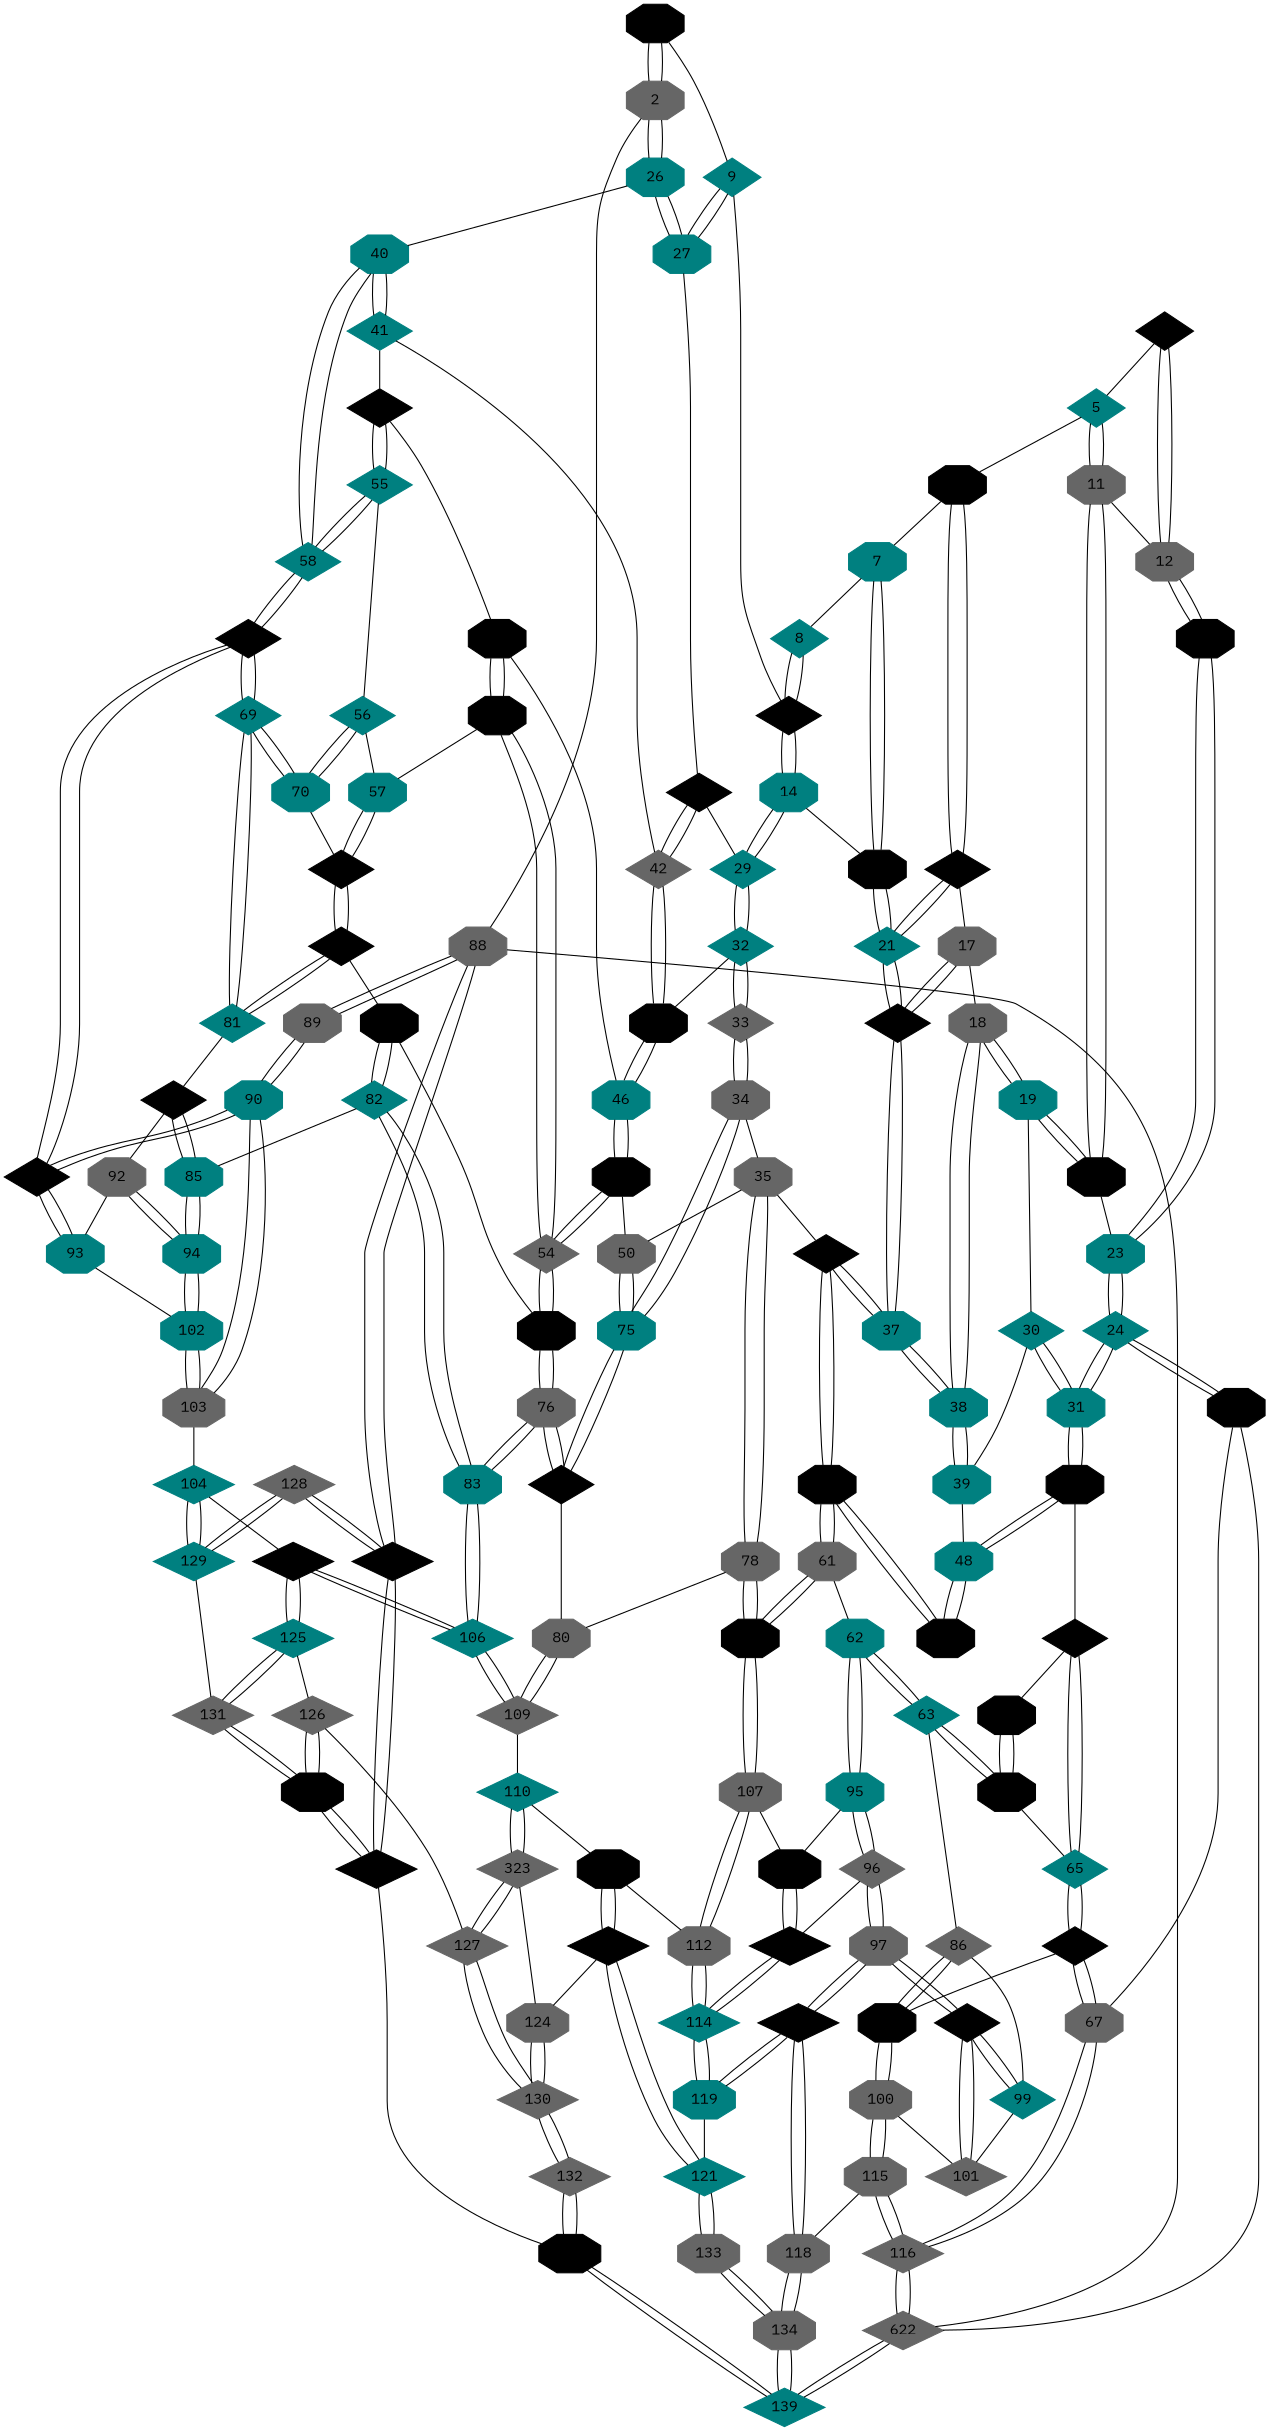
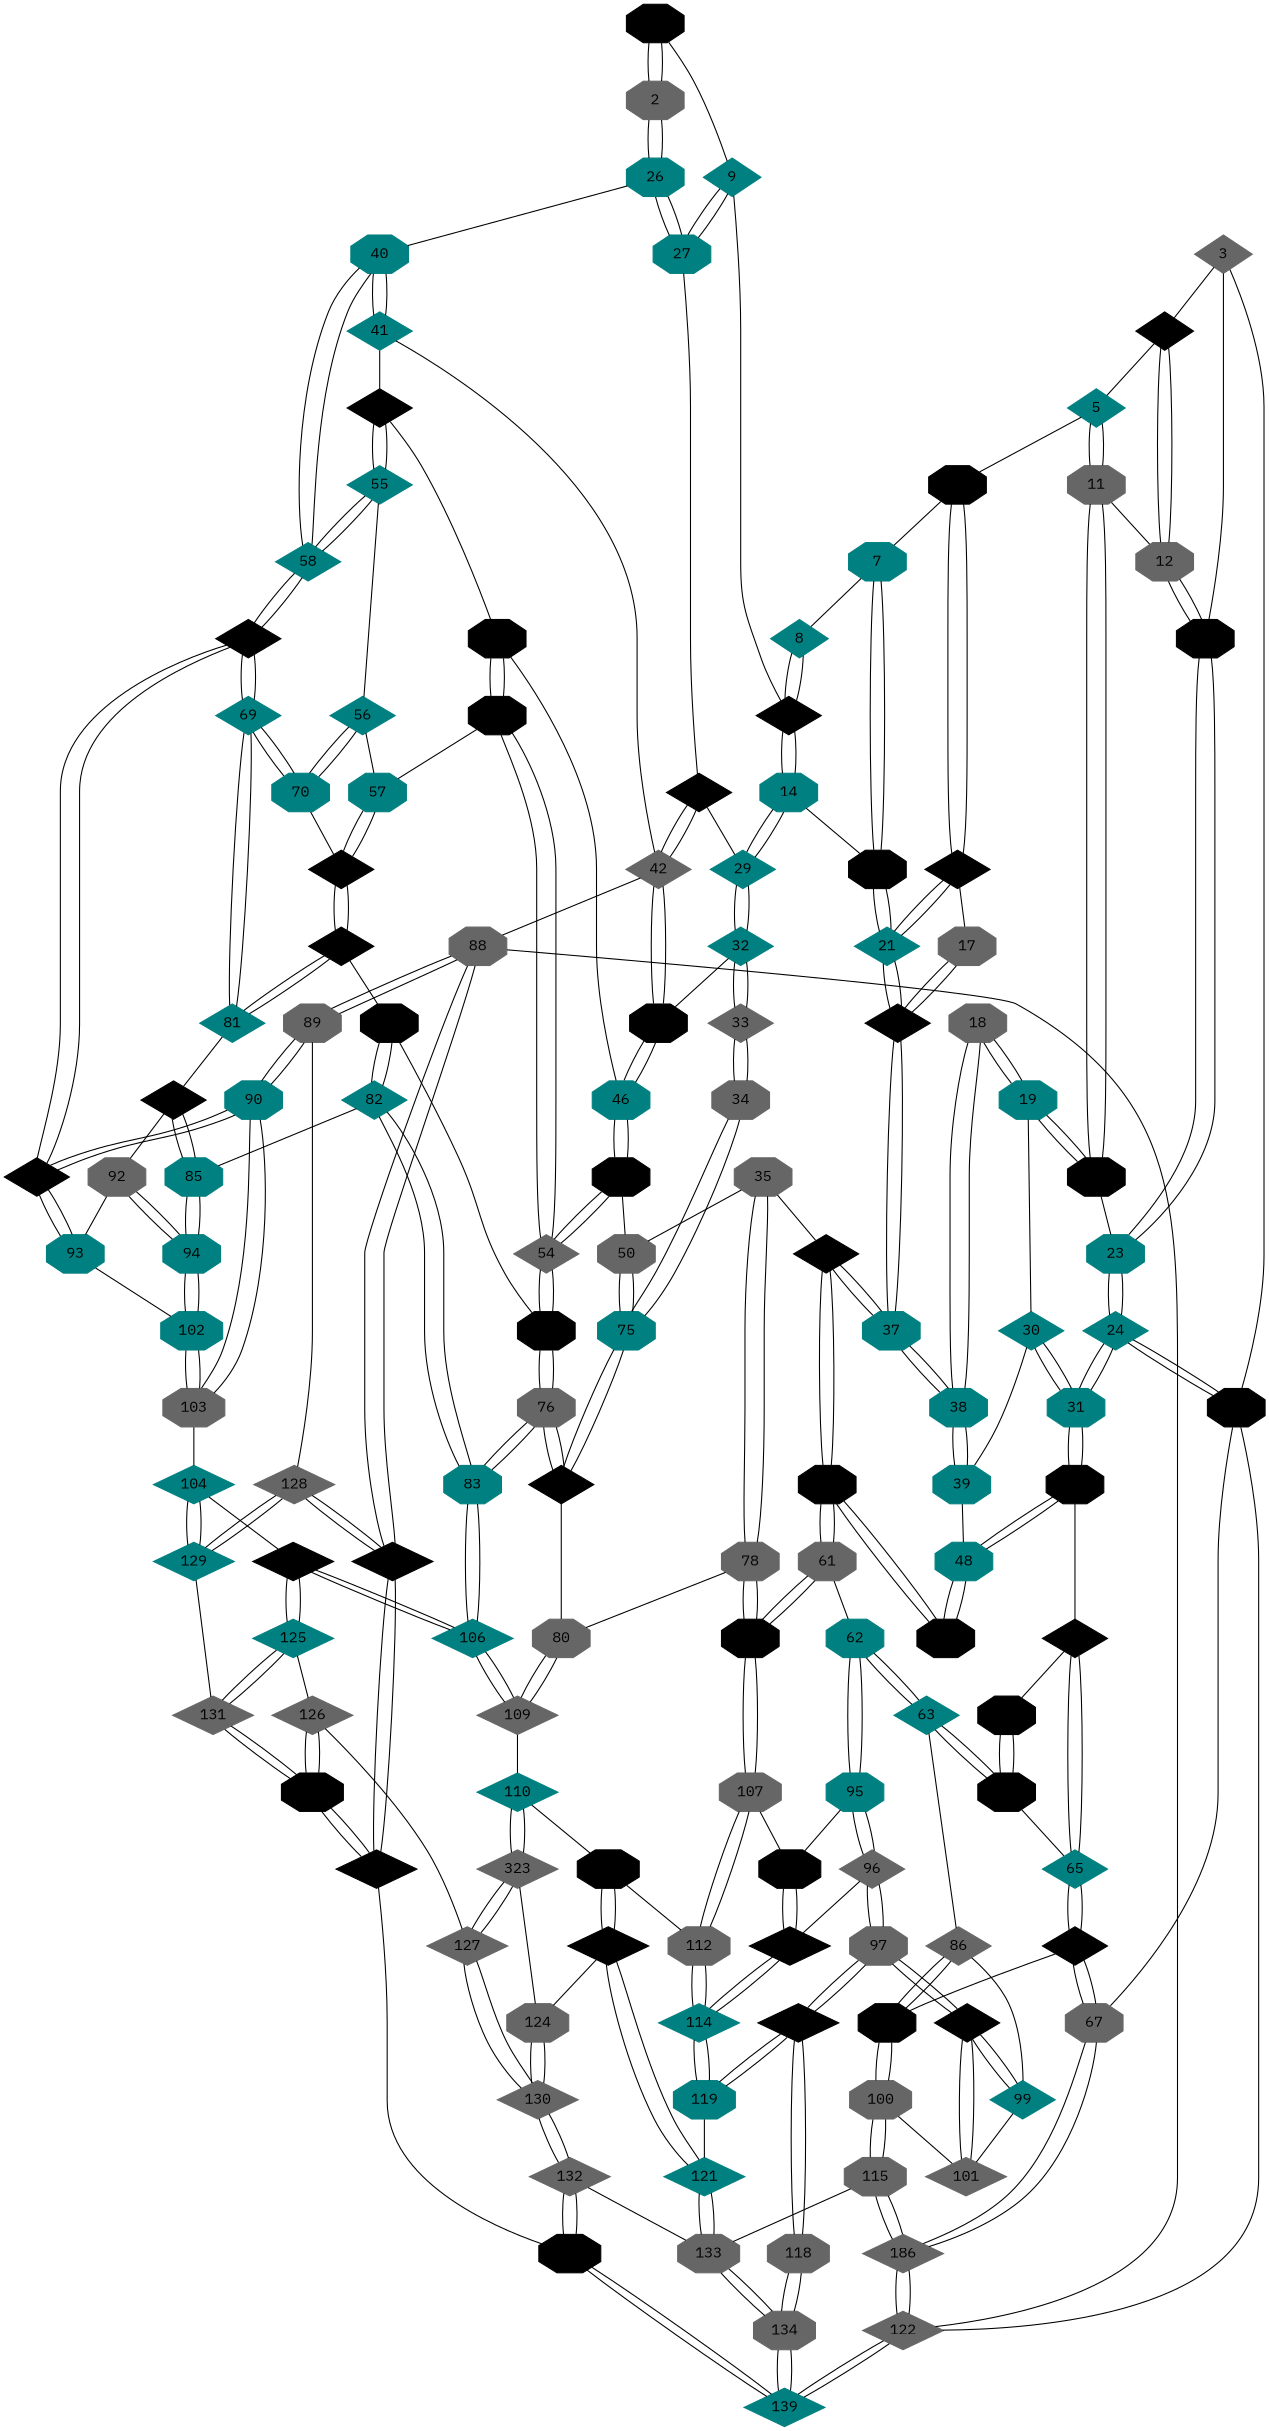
none -> (1223, 254)
(597, 529) -> (571, 906)
(972, 985) -> none
(752, 1139) -> none
none -> (312, 1255)
none -> (637, 2214)
(837, 2215) -> (786, 2218)
(903, 2254) -> (903, 2254)
(903, 2330) -> (903, 2330)
